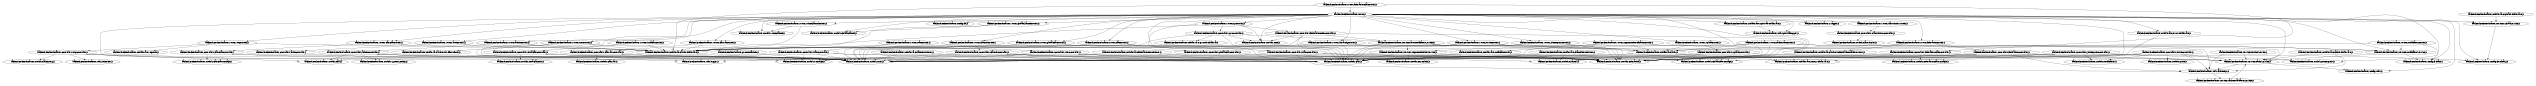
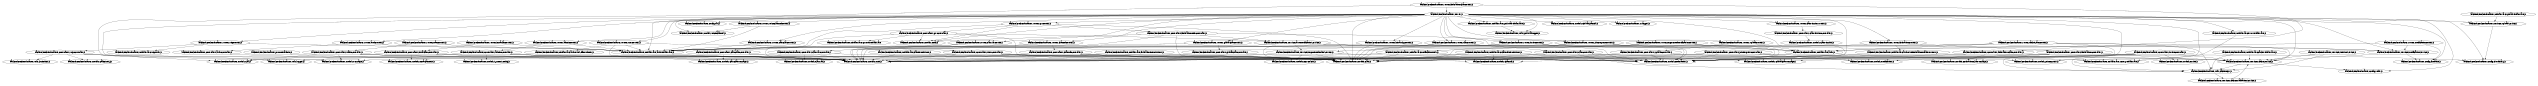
(1013, 24) -> none
